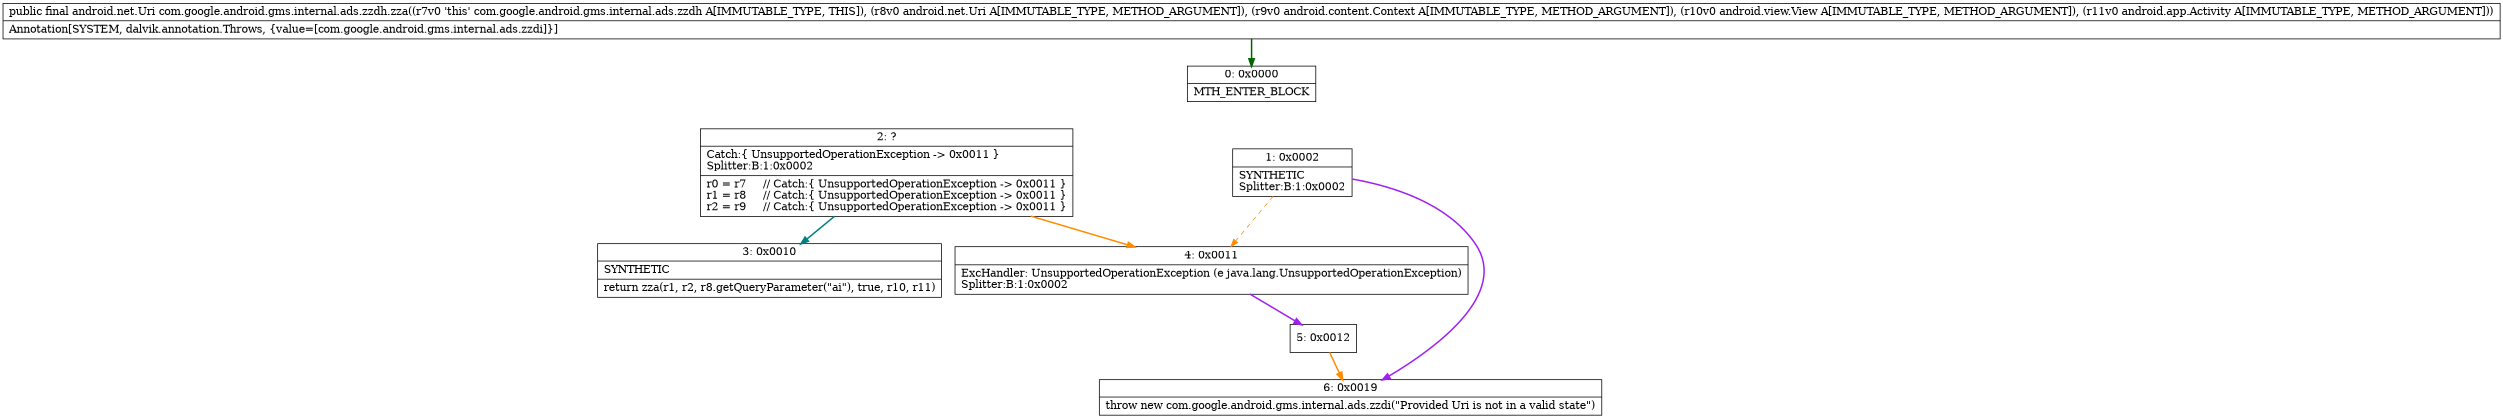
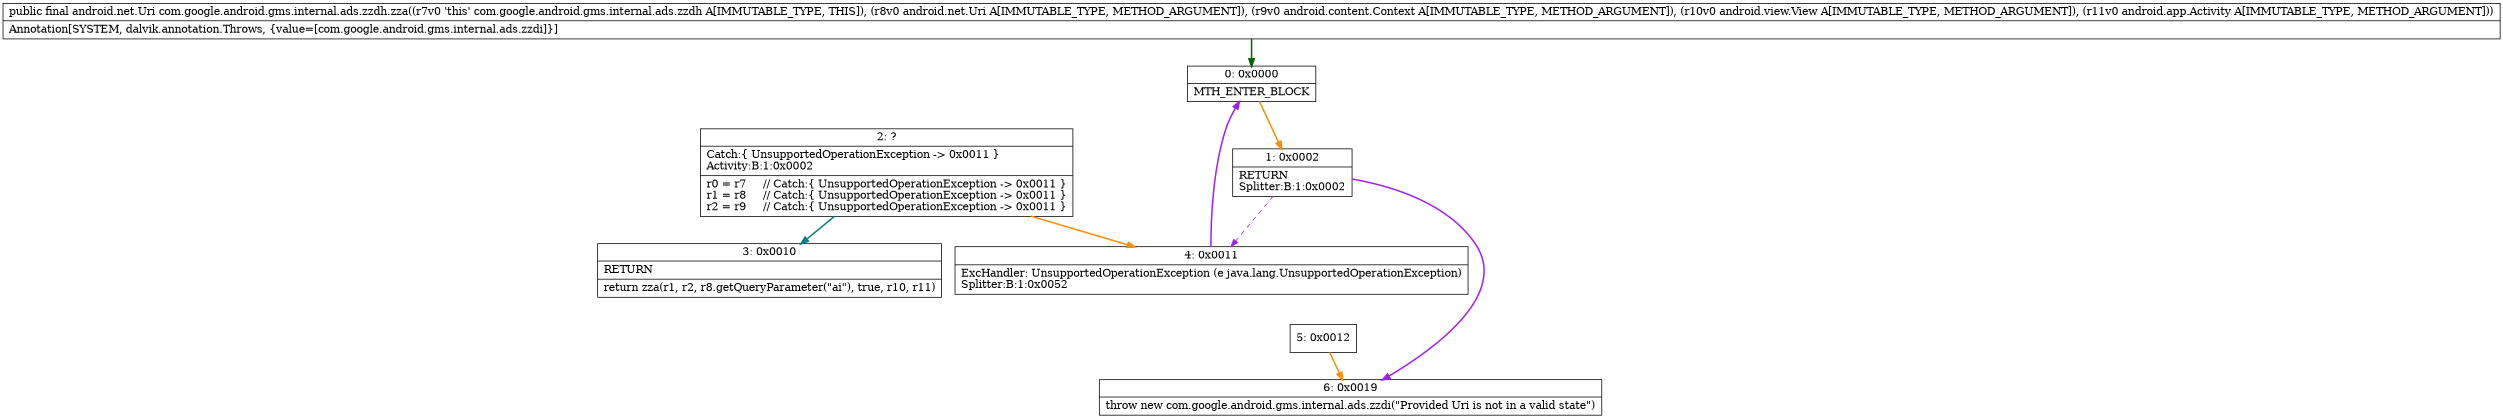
none -> (1269, 122)
(760, 166) -> (760, 166)
(1272, 176) -> (1263, 176)
(1254, 219) -> (1254, 219)
(637, 270) -> (628, 270)
(1015, 285) -> (1015, 285)
(1272, 307) -> (1216, 176)
